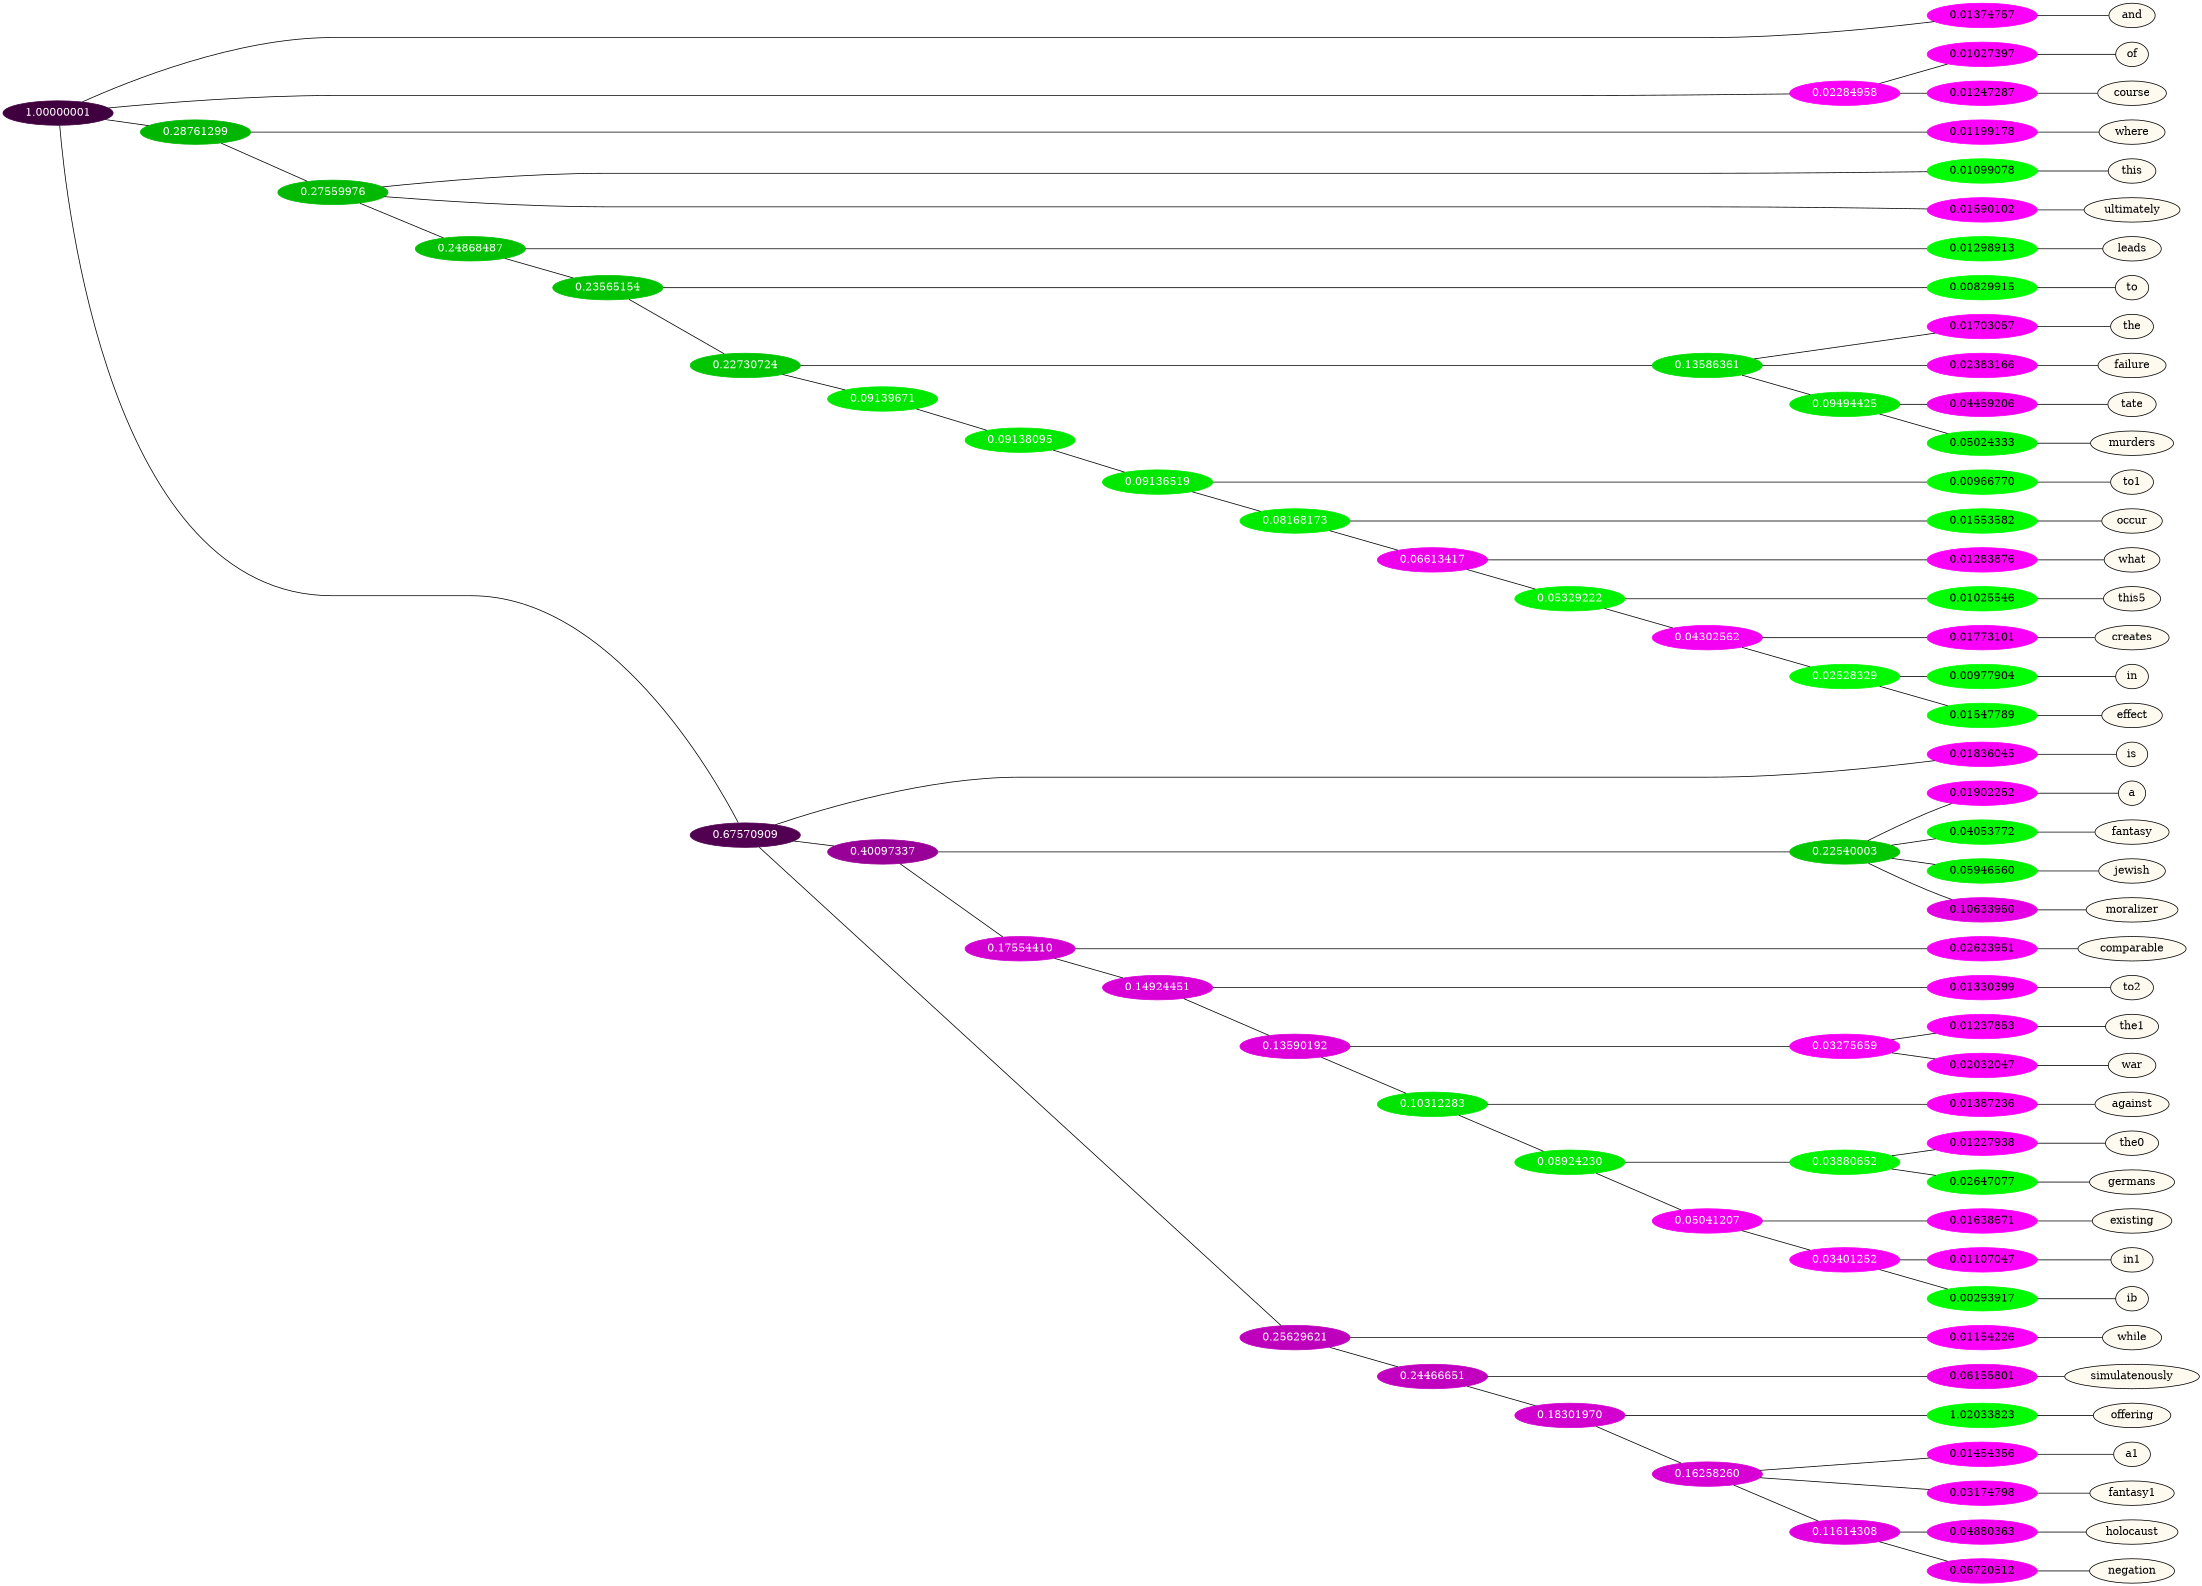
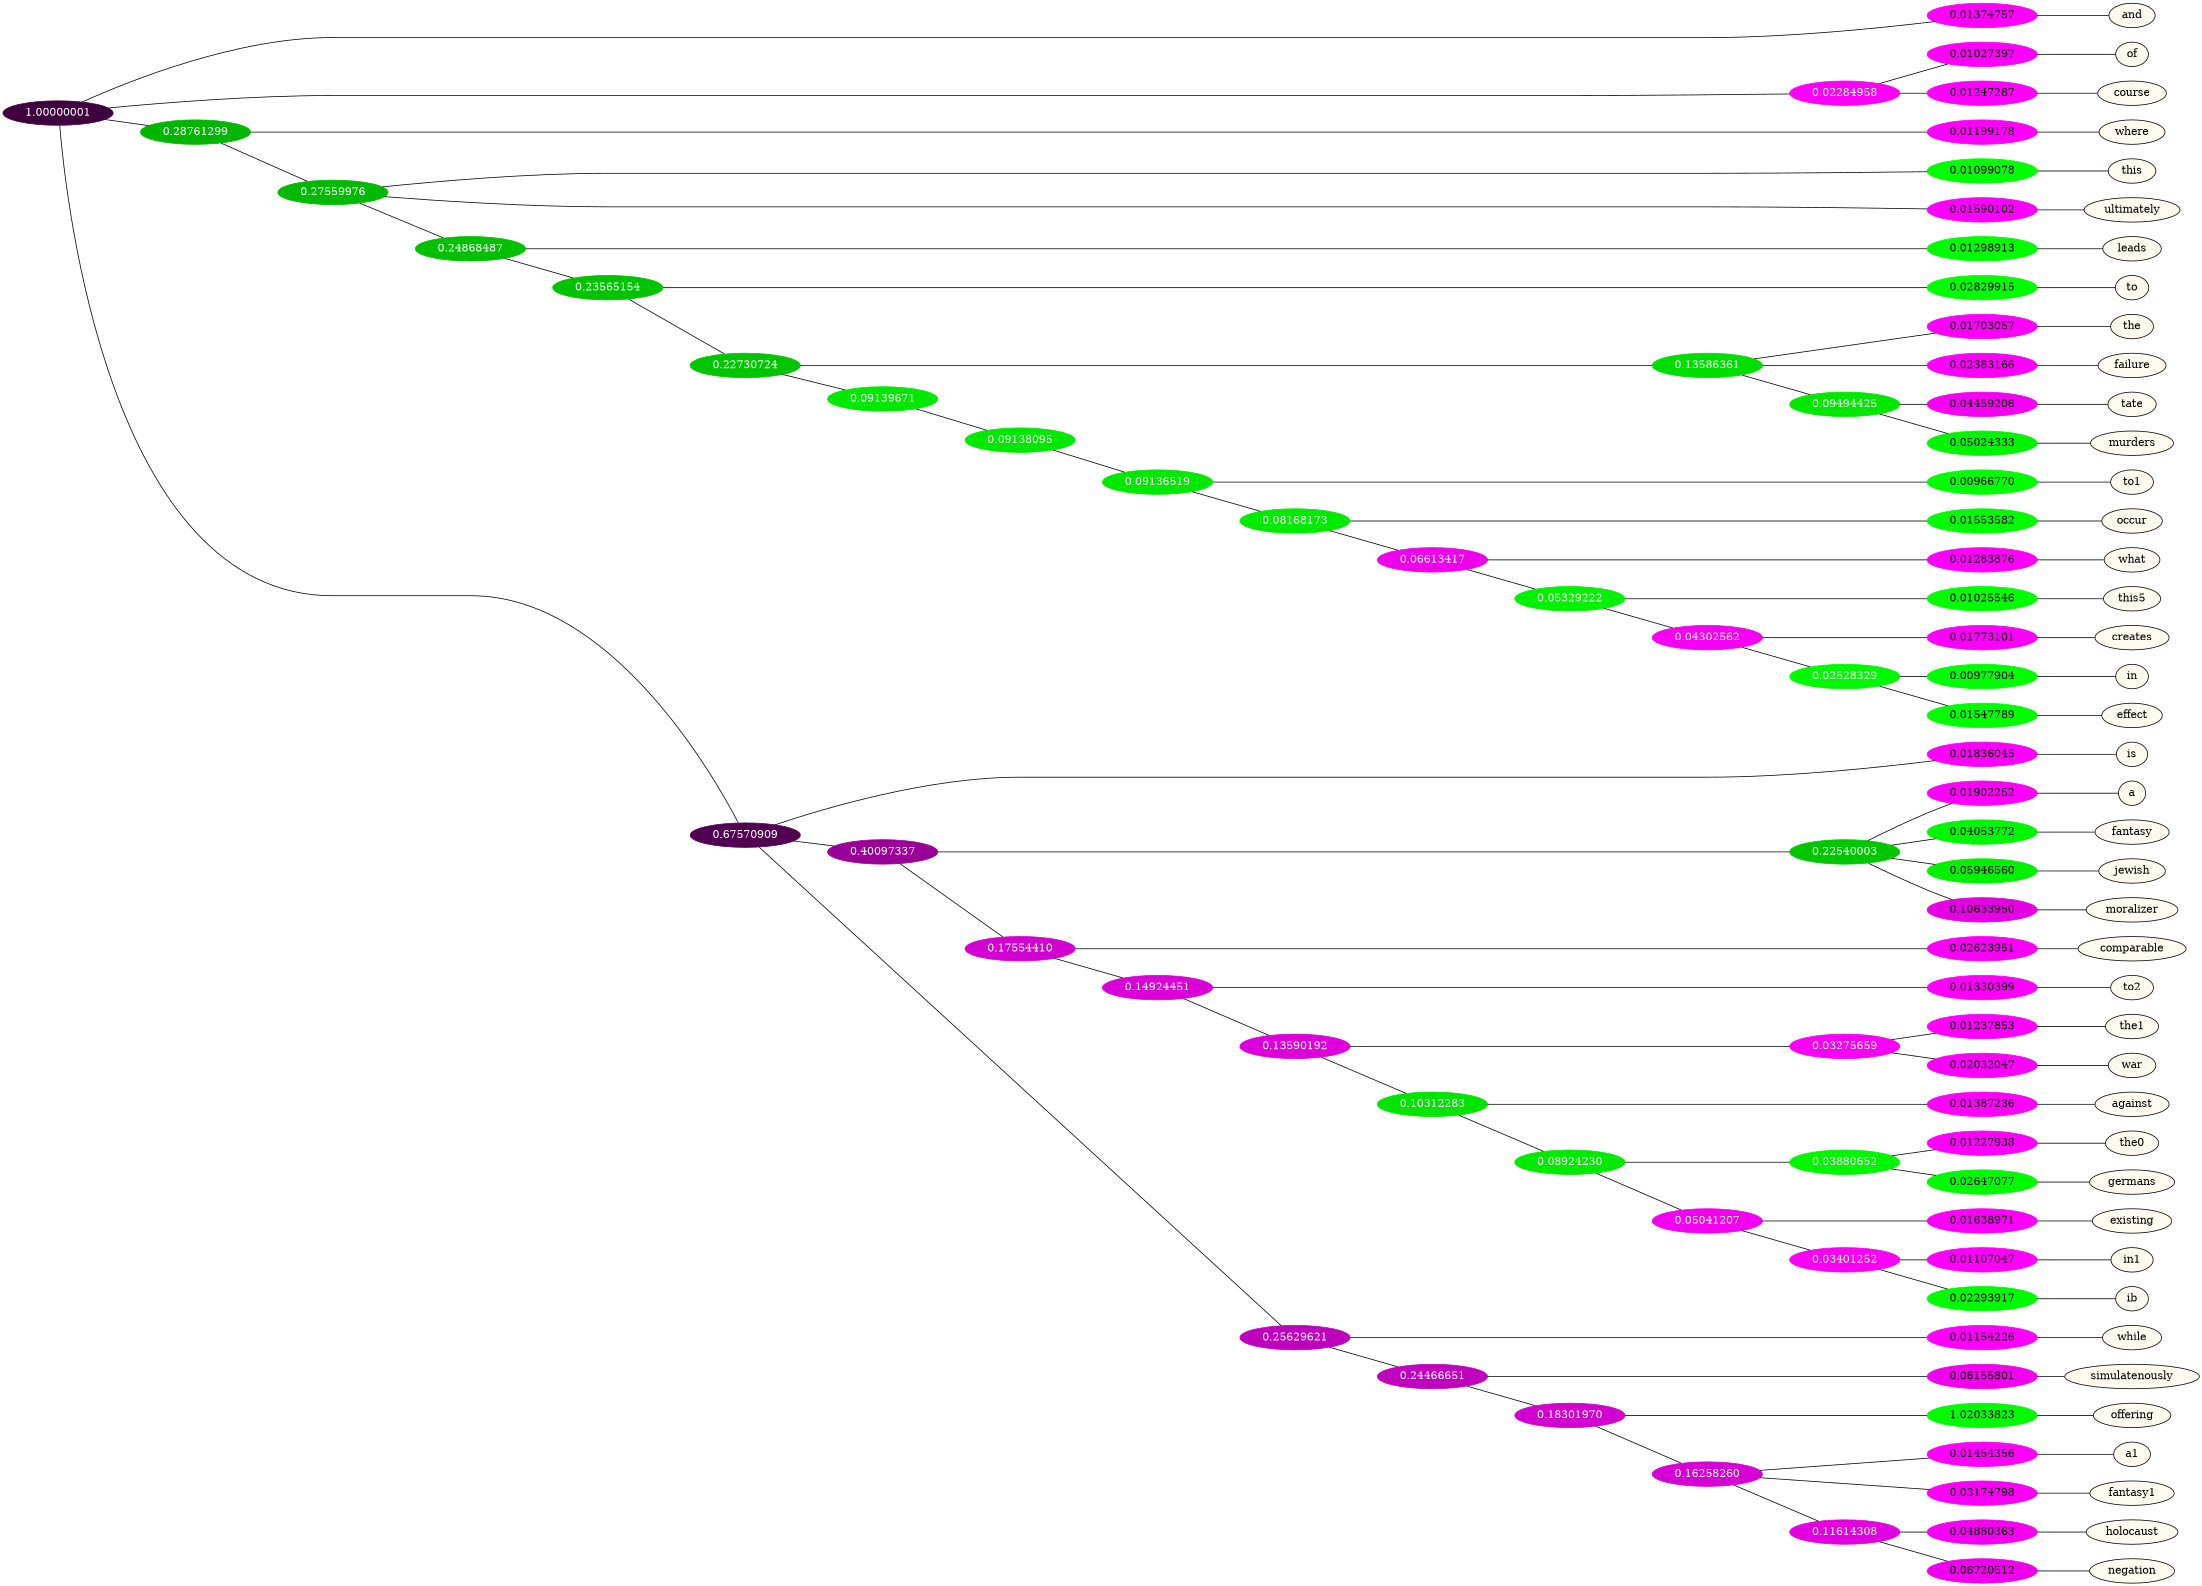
(1982, 288) -> (1982, 288)
(1982, 1221) -> (1982, 1221)
(1982, 1299) -> (1982, 1299)
